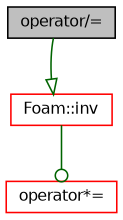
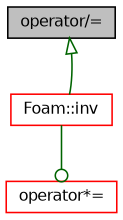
(51, 58) -> (72, 74)
